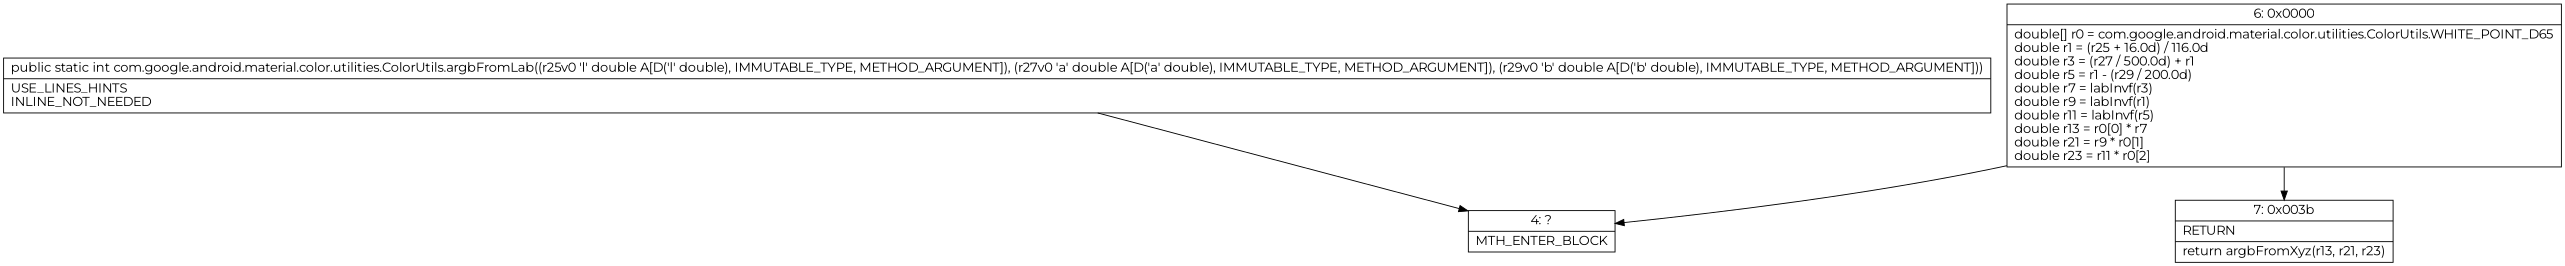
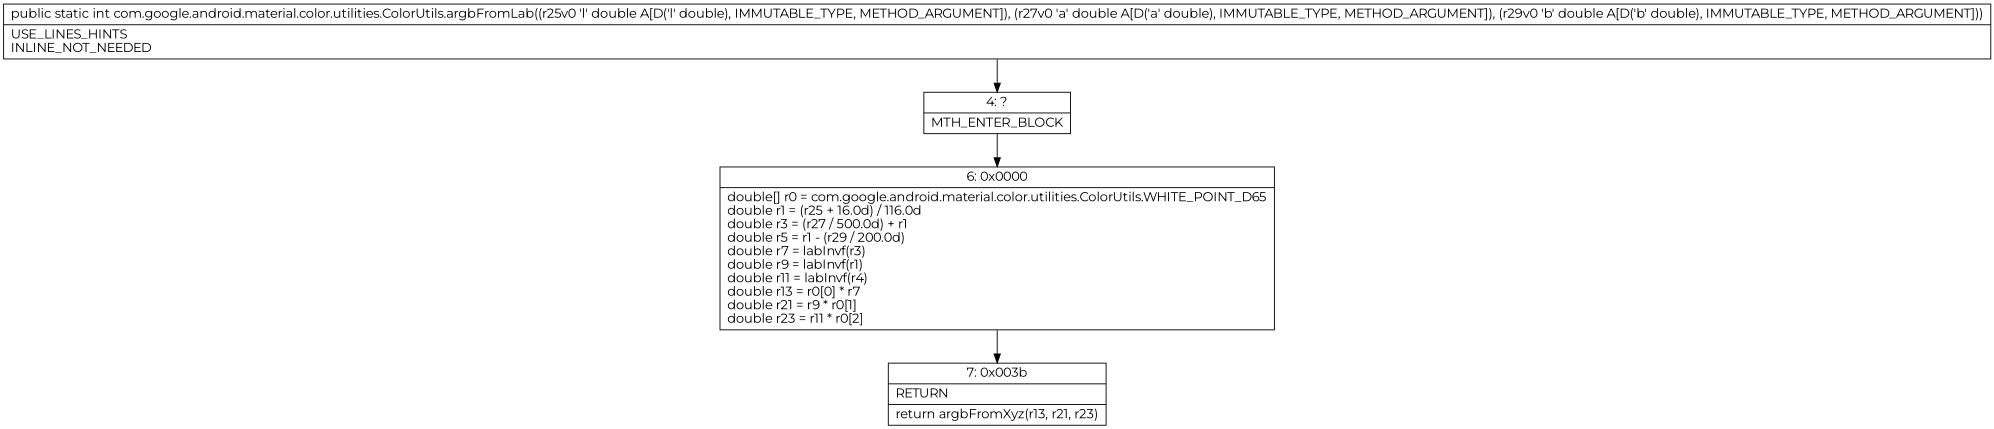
(2084, 116) -> (798, 279)
(1816, 199) -> (997, 146)
